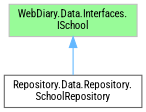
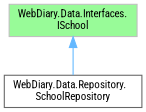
(73, 91) -> (73, 91)
